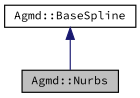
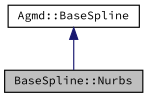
(70, 81) -> (74, 81)
